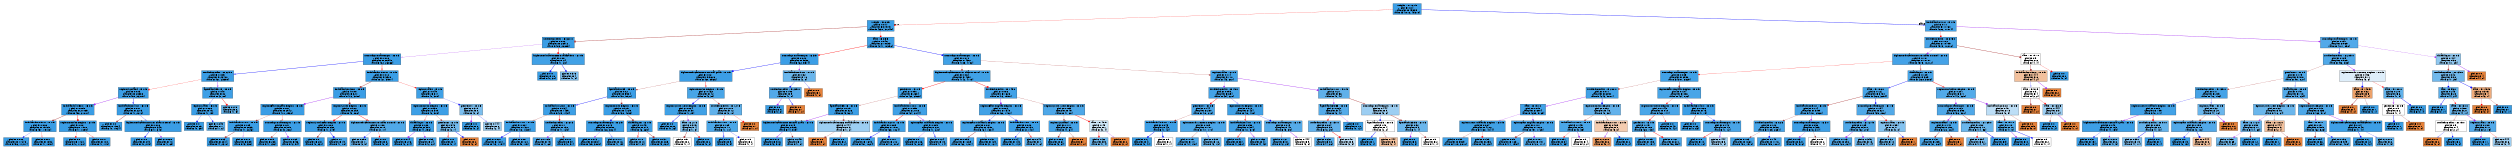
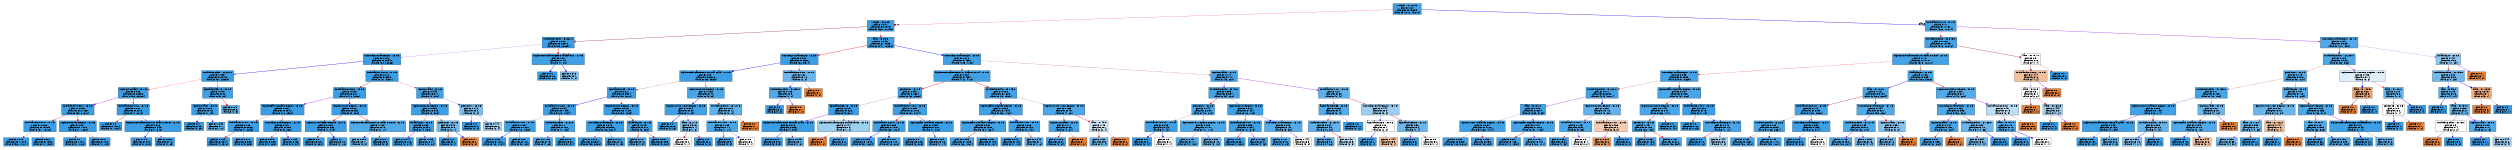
(1892, 126) -> (1892, 126)
